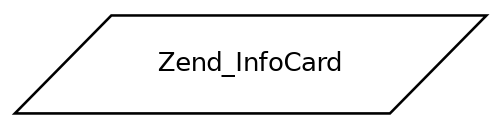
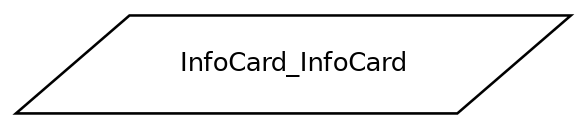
(251, 64) -> (293, 64)
